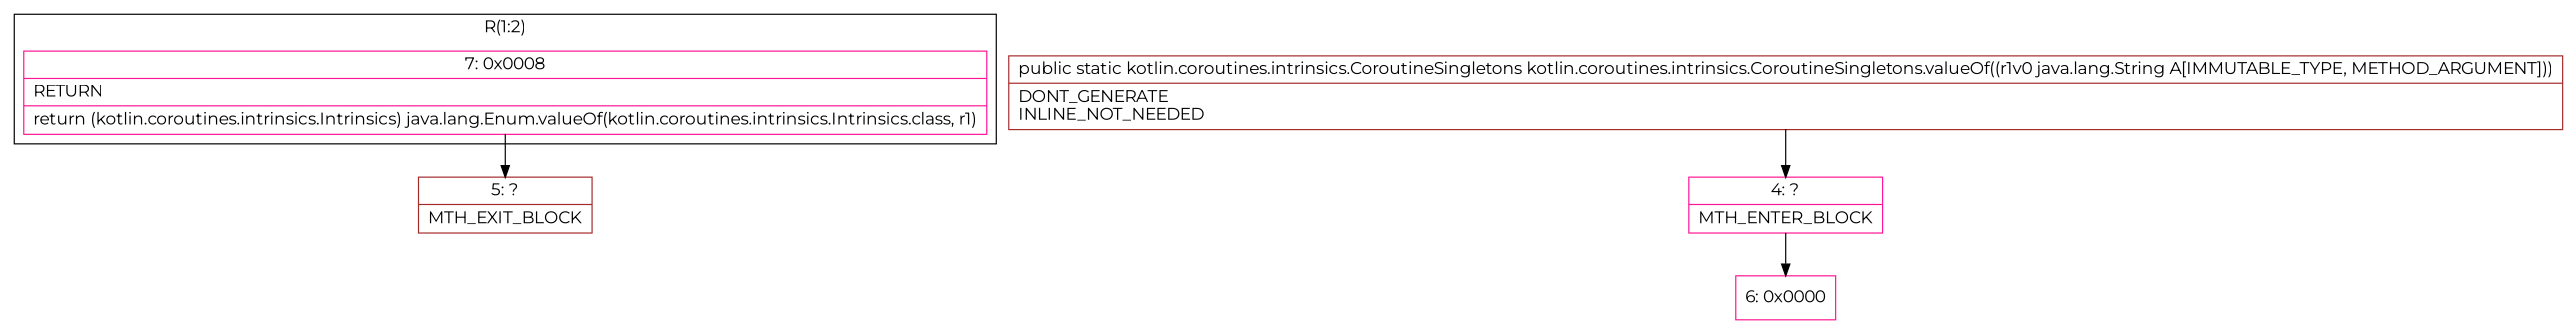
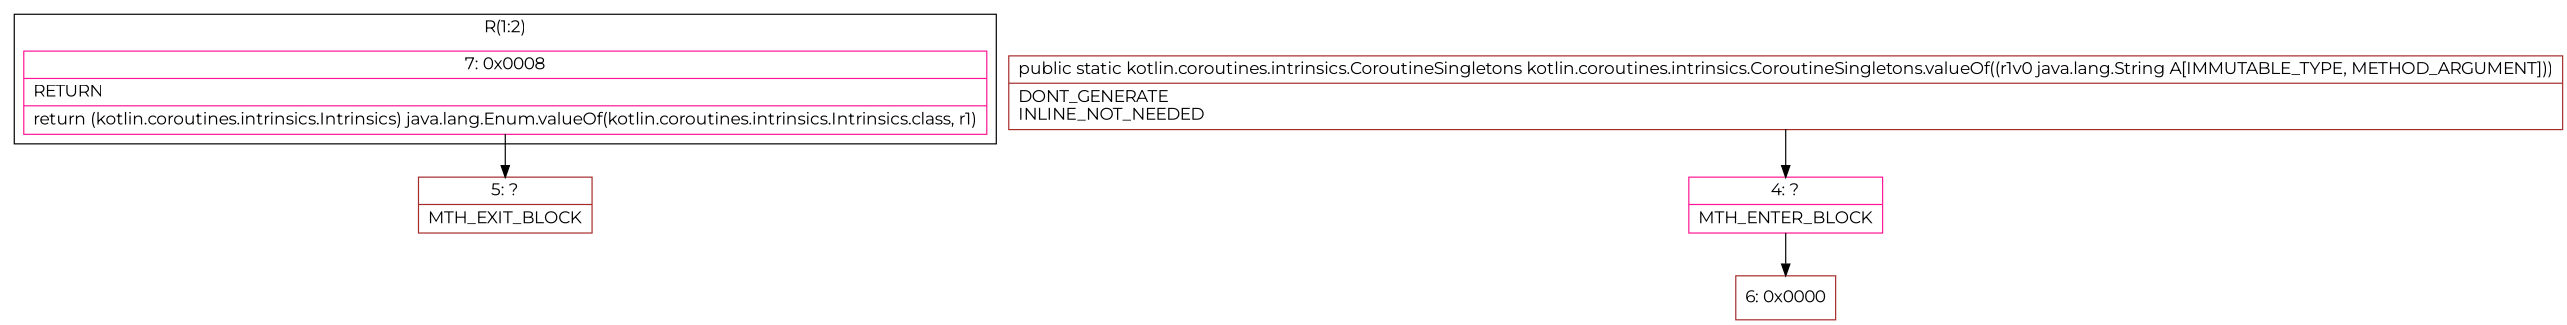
(1786, 298) -> (1786, 298)
